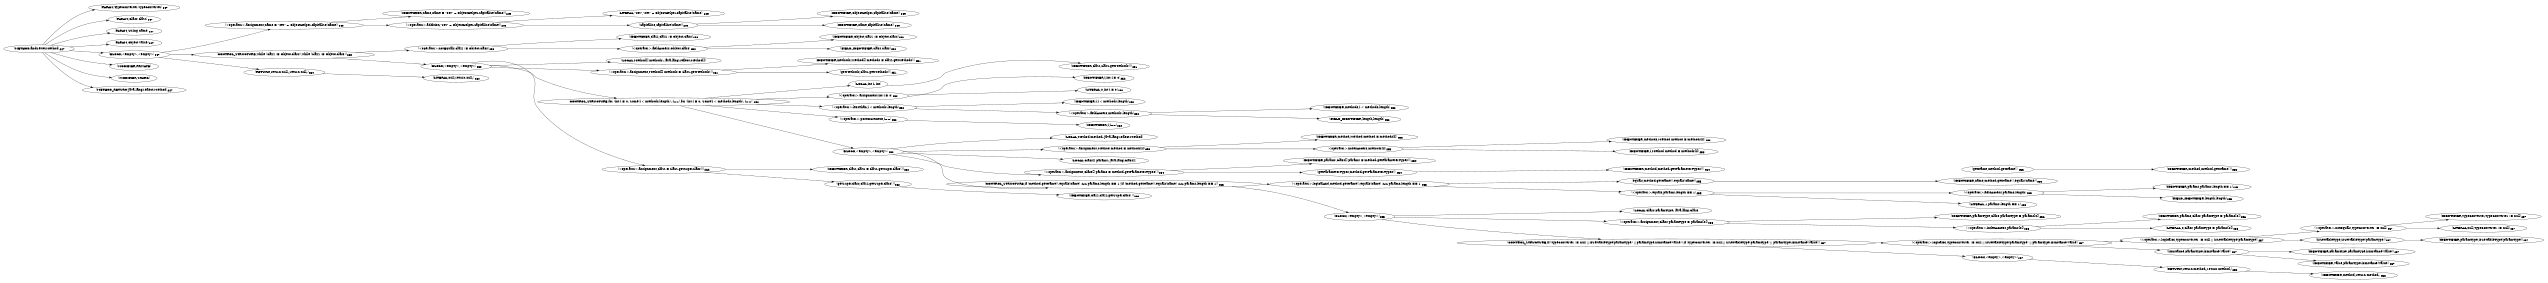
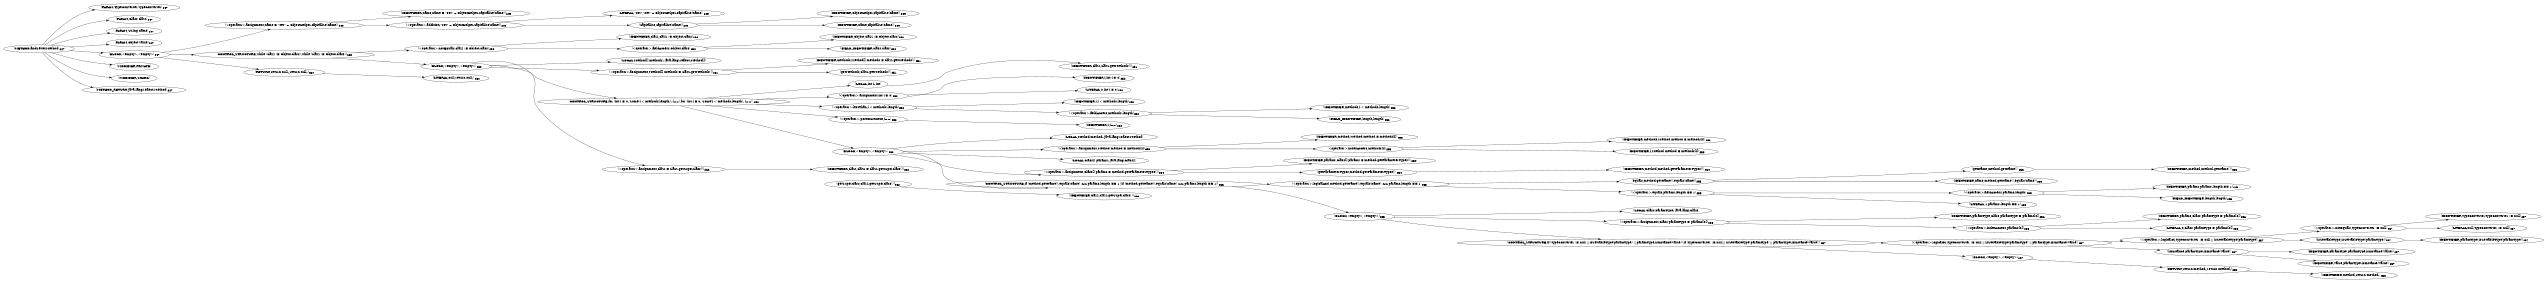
(768, 177) -> none
none -> (1838, 177)
